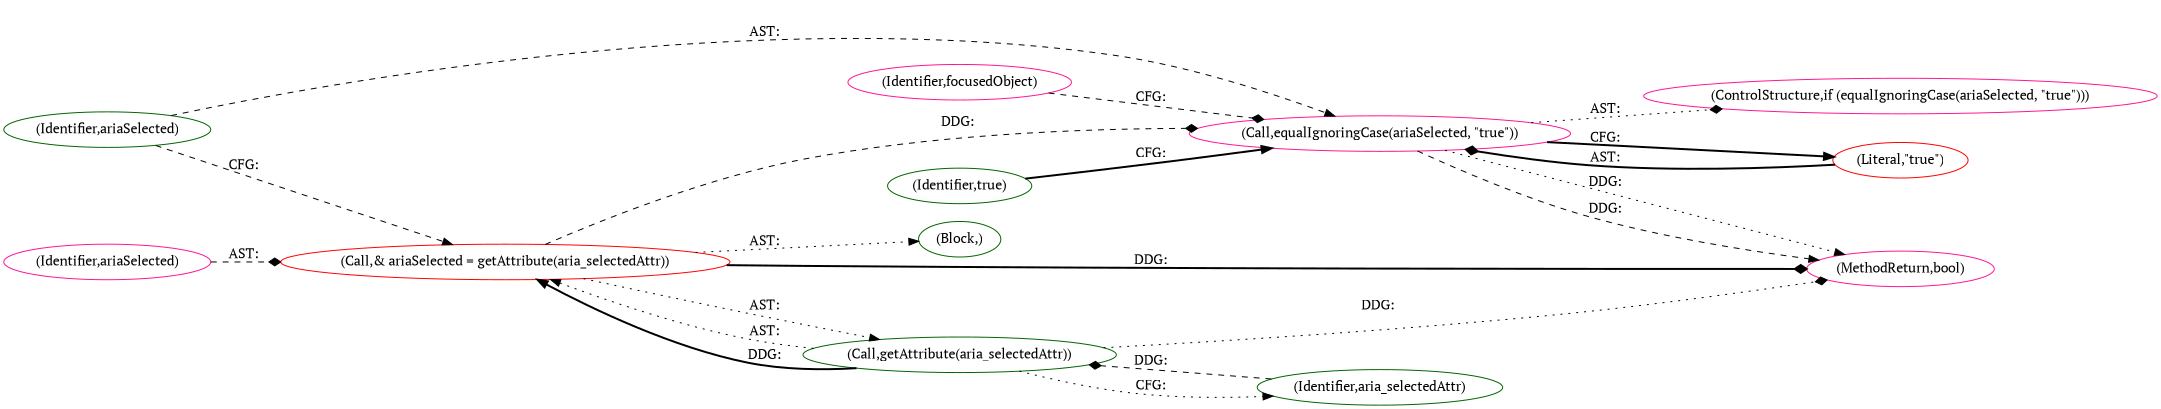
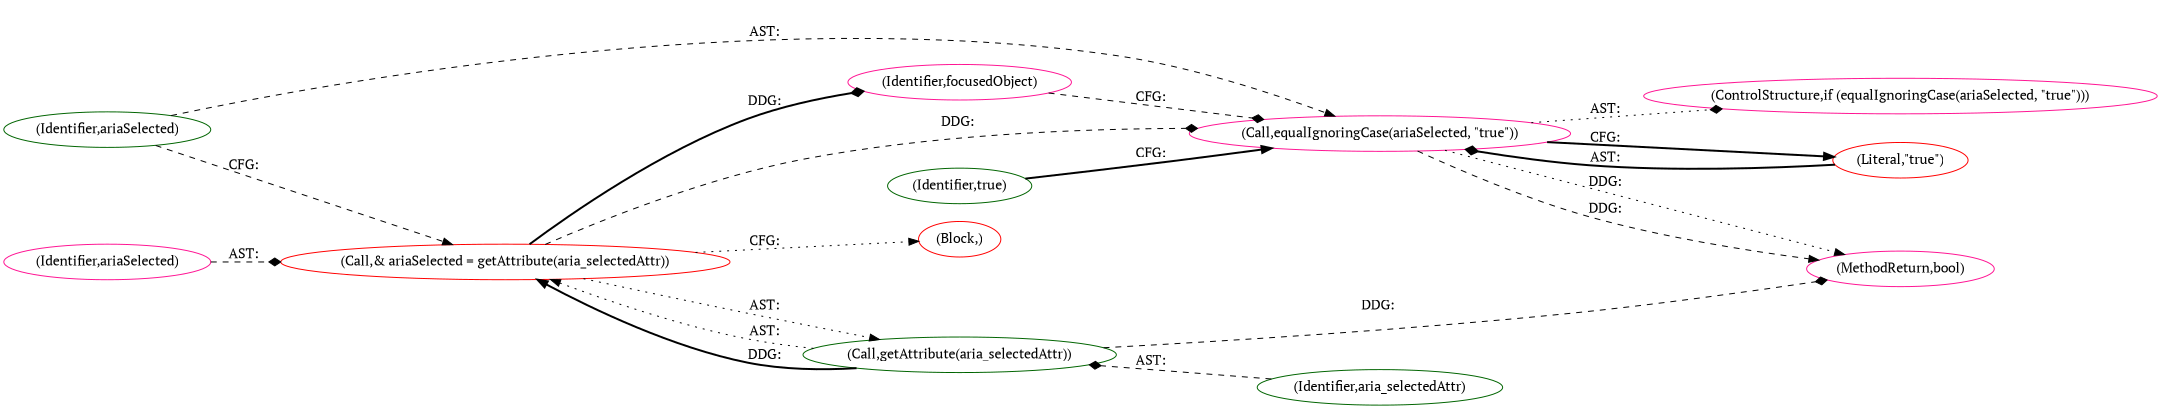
(960, 239) -> (960, 239)
(767, 242) -> (767, 242)
(1261, 268) -> (681, 148)
(1460, 323) -> (1460, 323)
(1153, 361) -> (1153, 361)
(1140, 394) -> none
